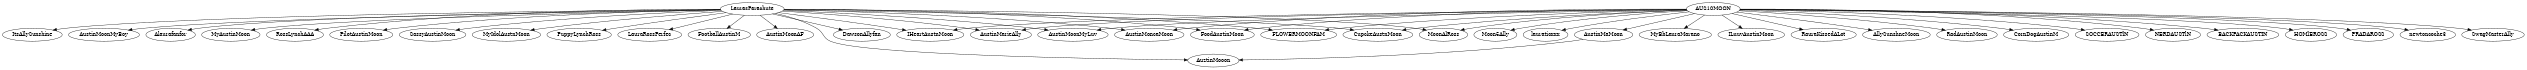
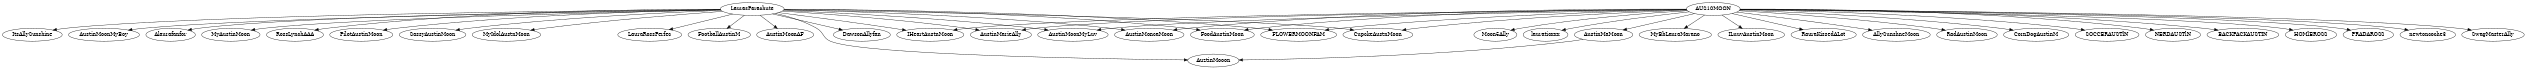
(579, 35) -> none
(1443, 35) -> none
